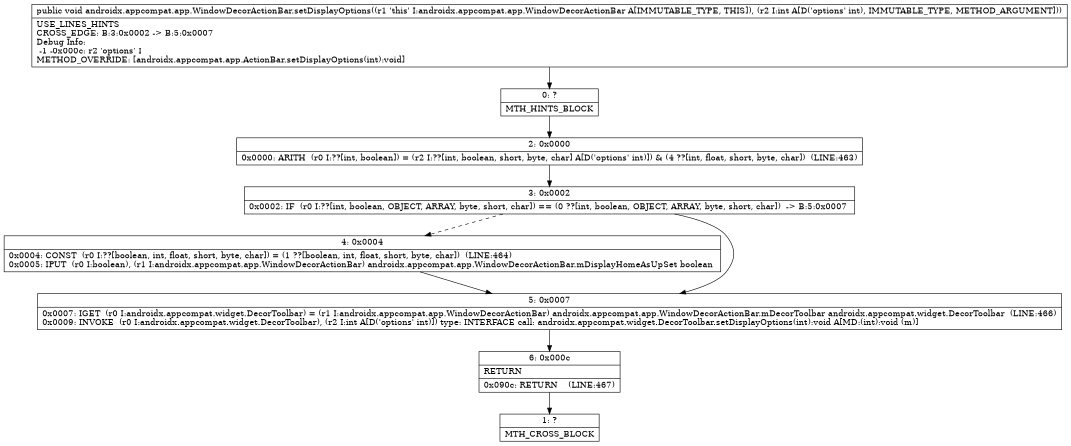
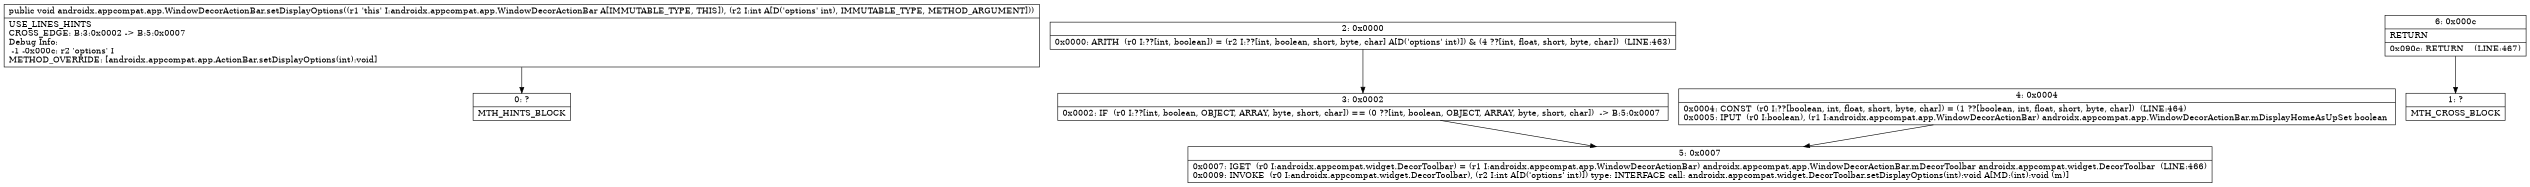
(550, 124) -> none
(467, 224) -> none
(550, 338) -> none
